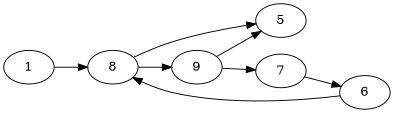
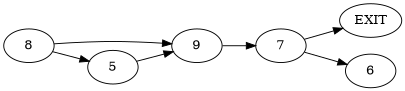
none -> (371, 21)
(235, 46) -> (150, 58)
(29, 67) -> none
(240, 101) -> none
